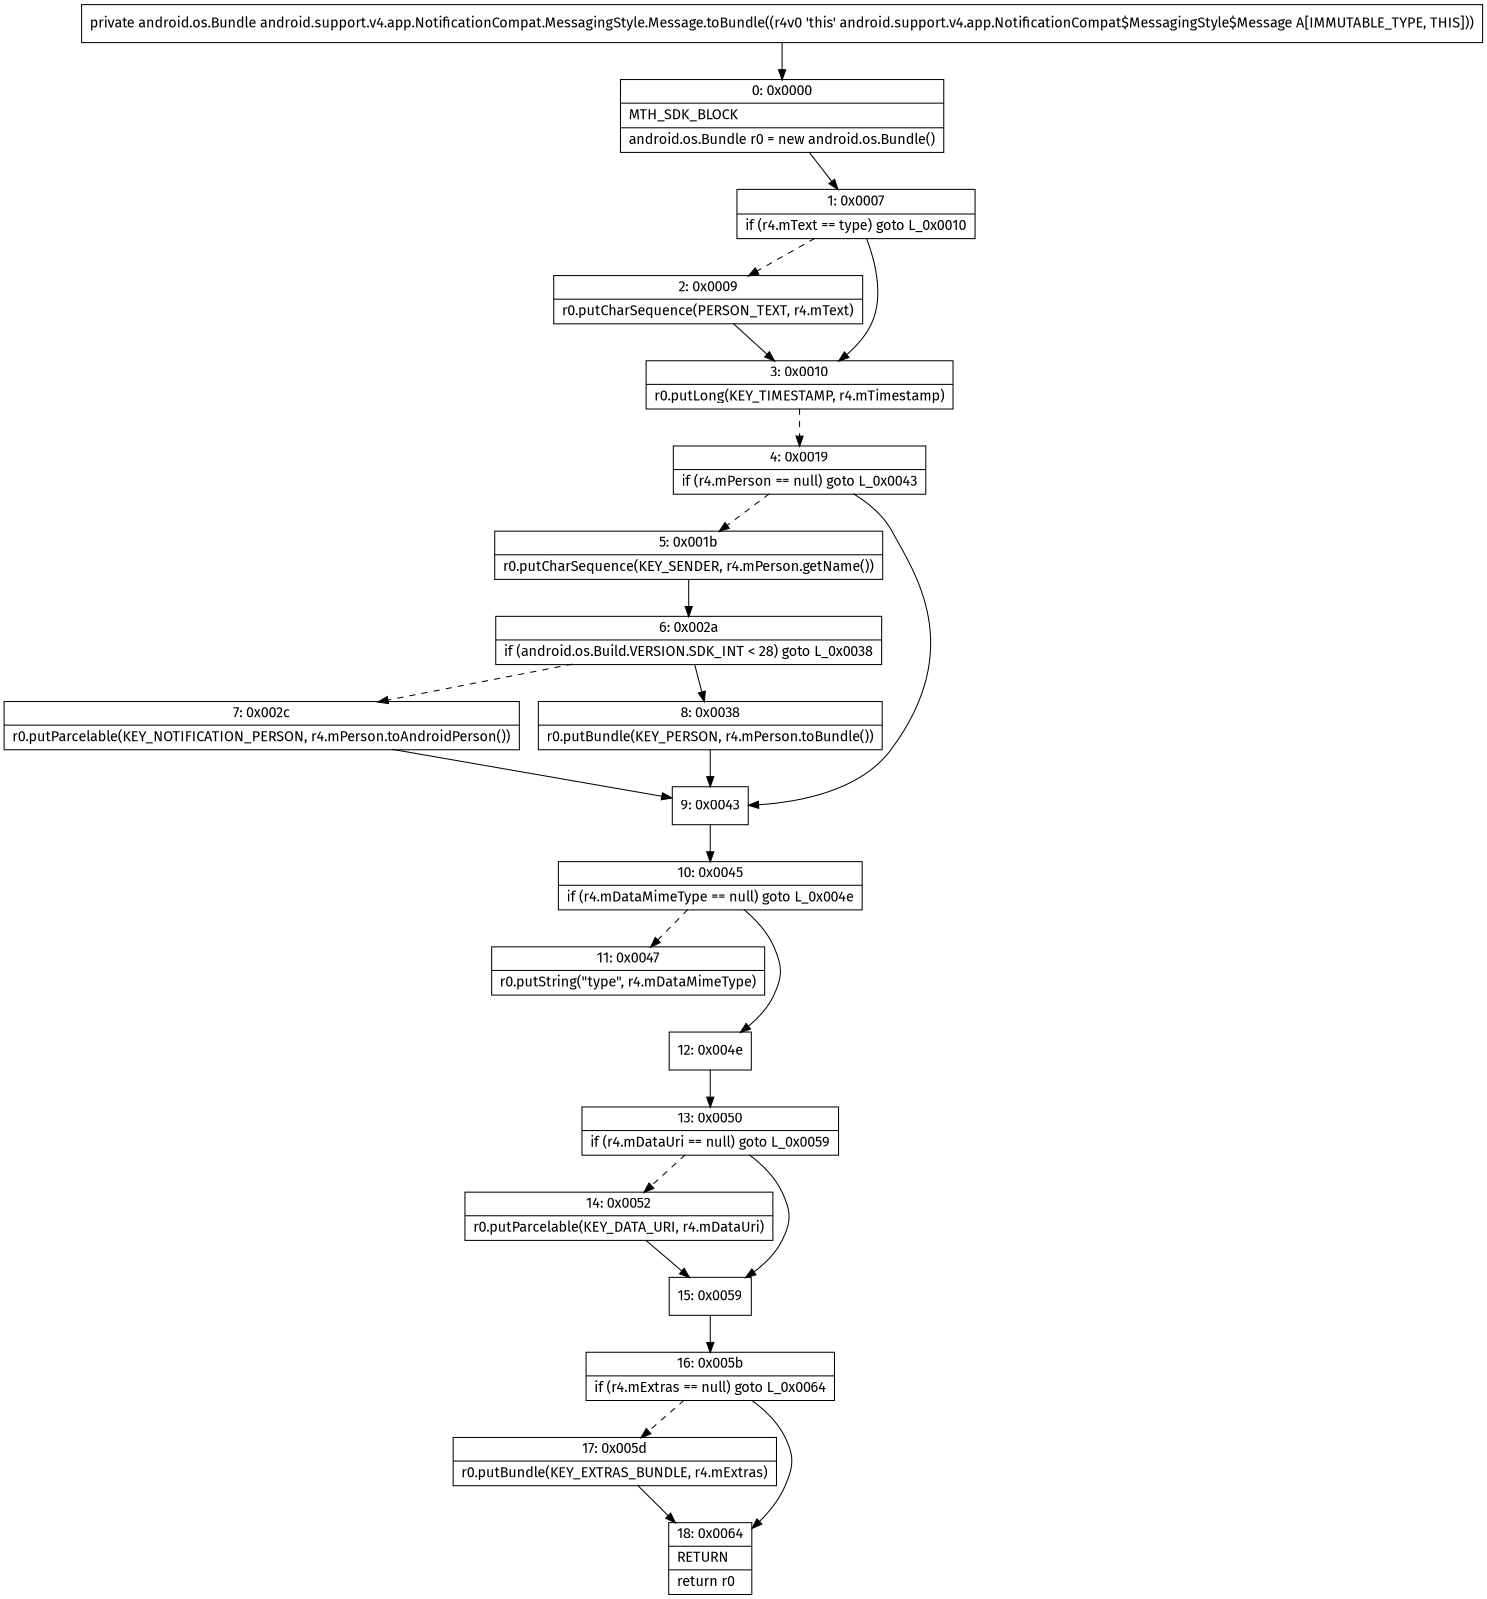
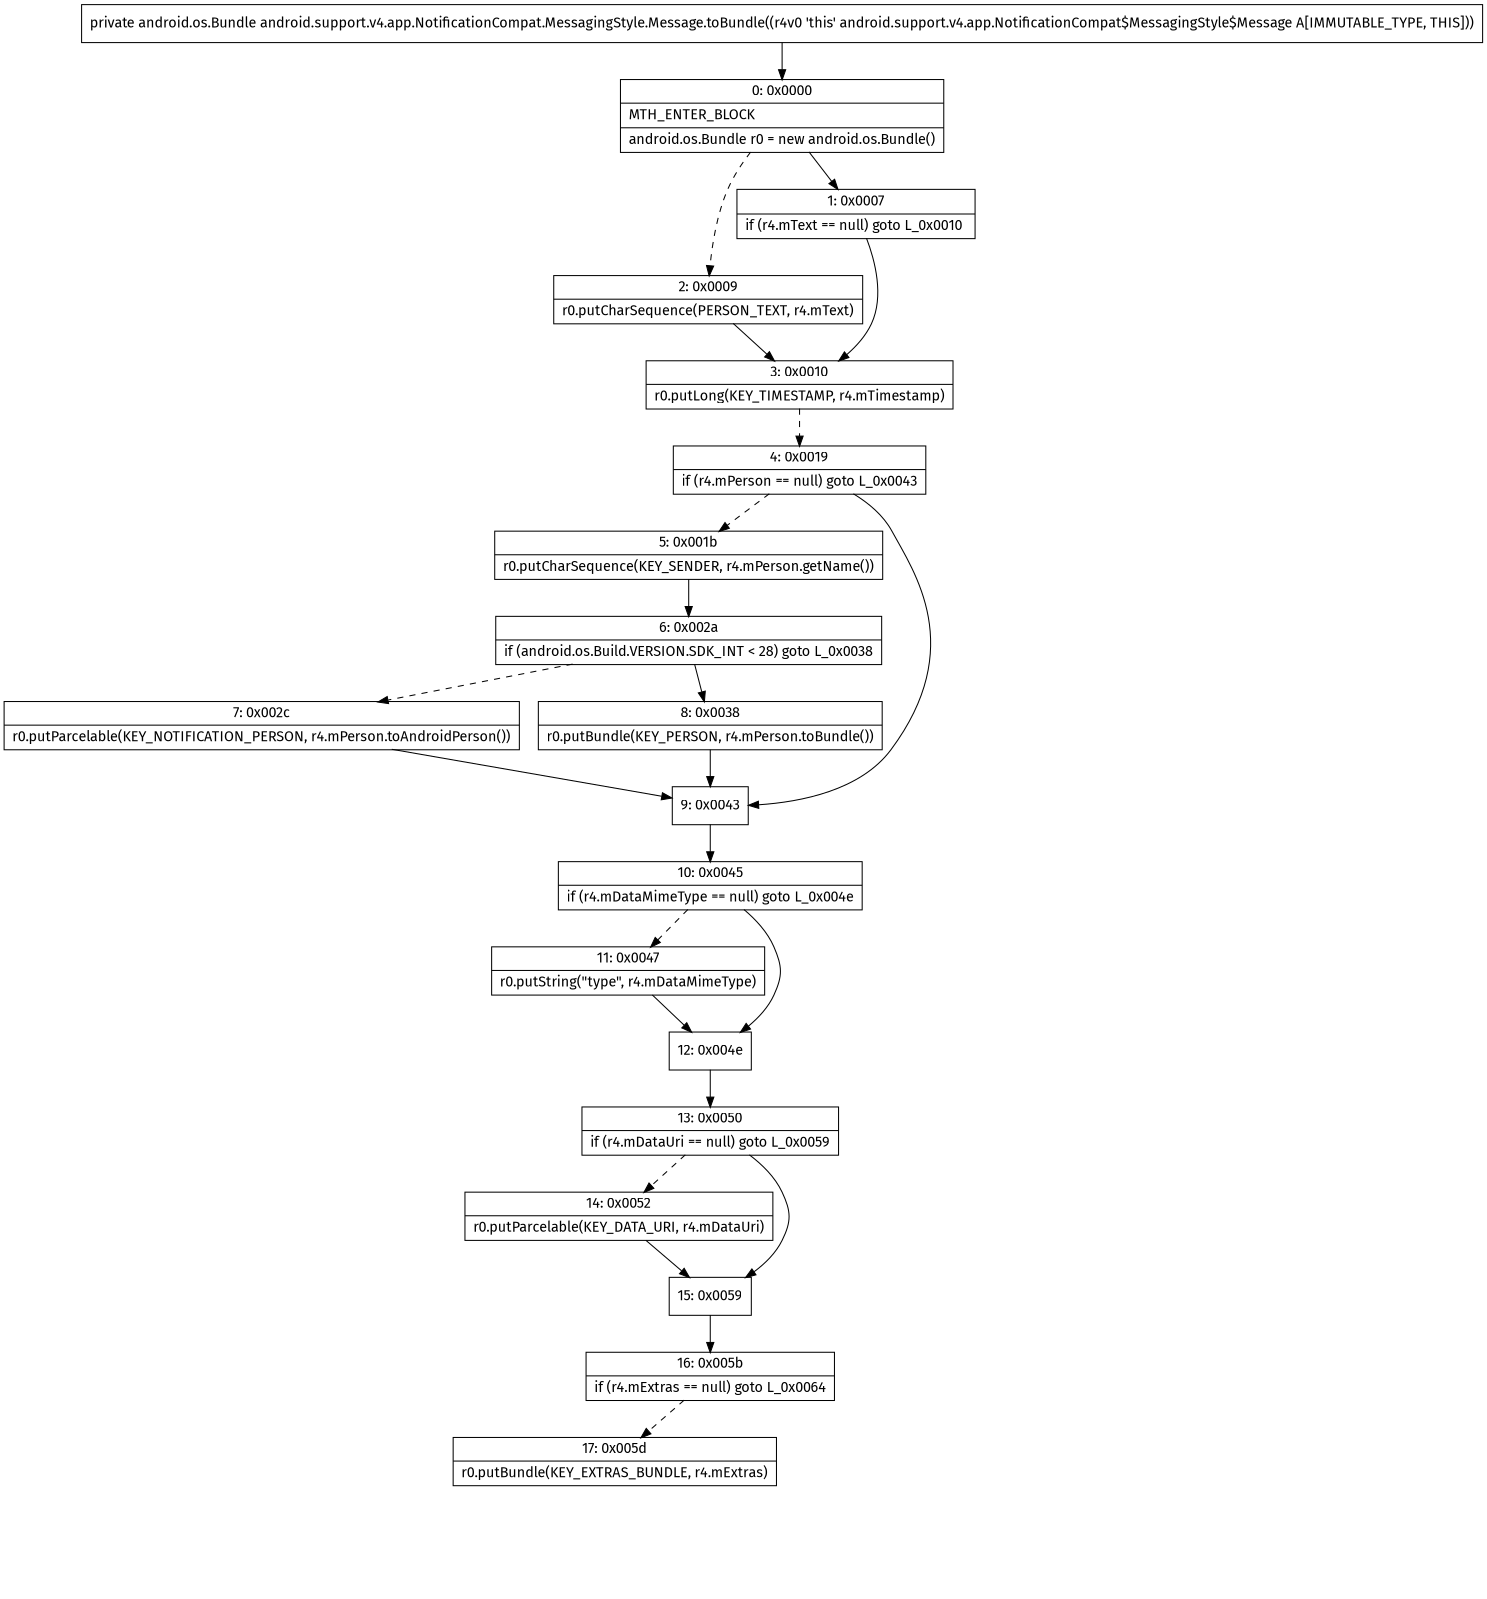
(684, 115) -> (692, 115)
(856, 226) -> (854, 226)
(786, 255) -> (722, 206)
none -> (668, 1010)
(710, 1559) -> none
